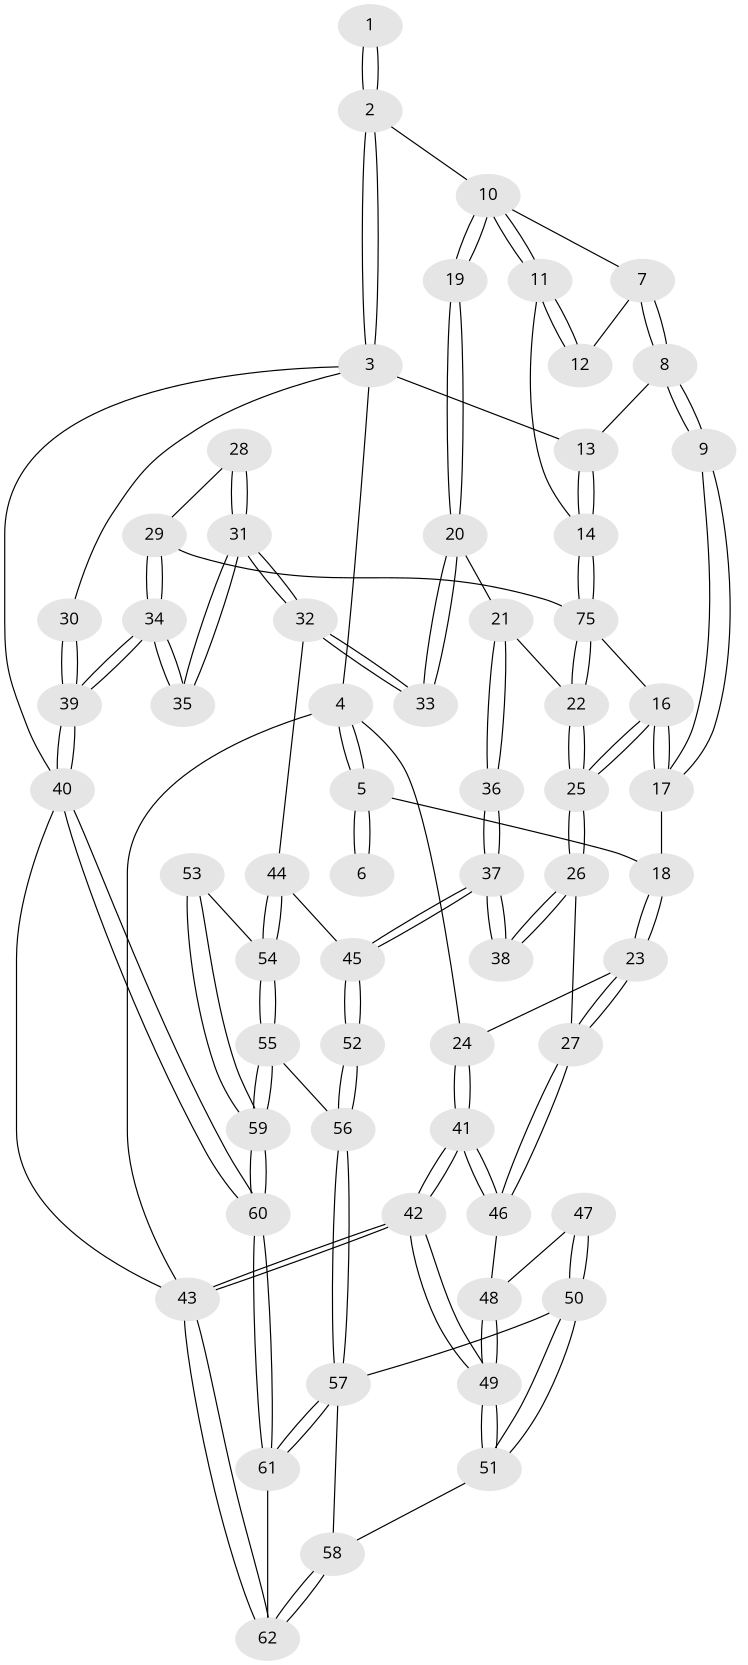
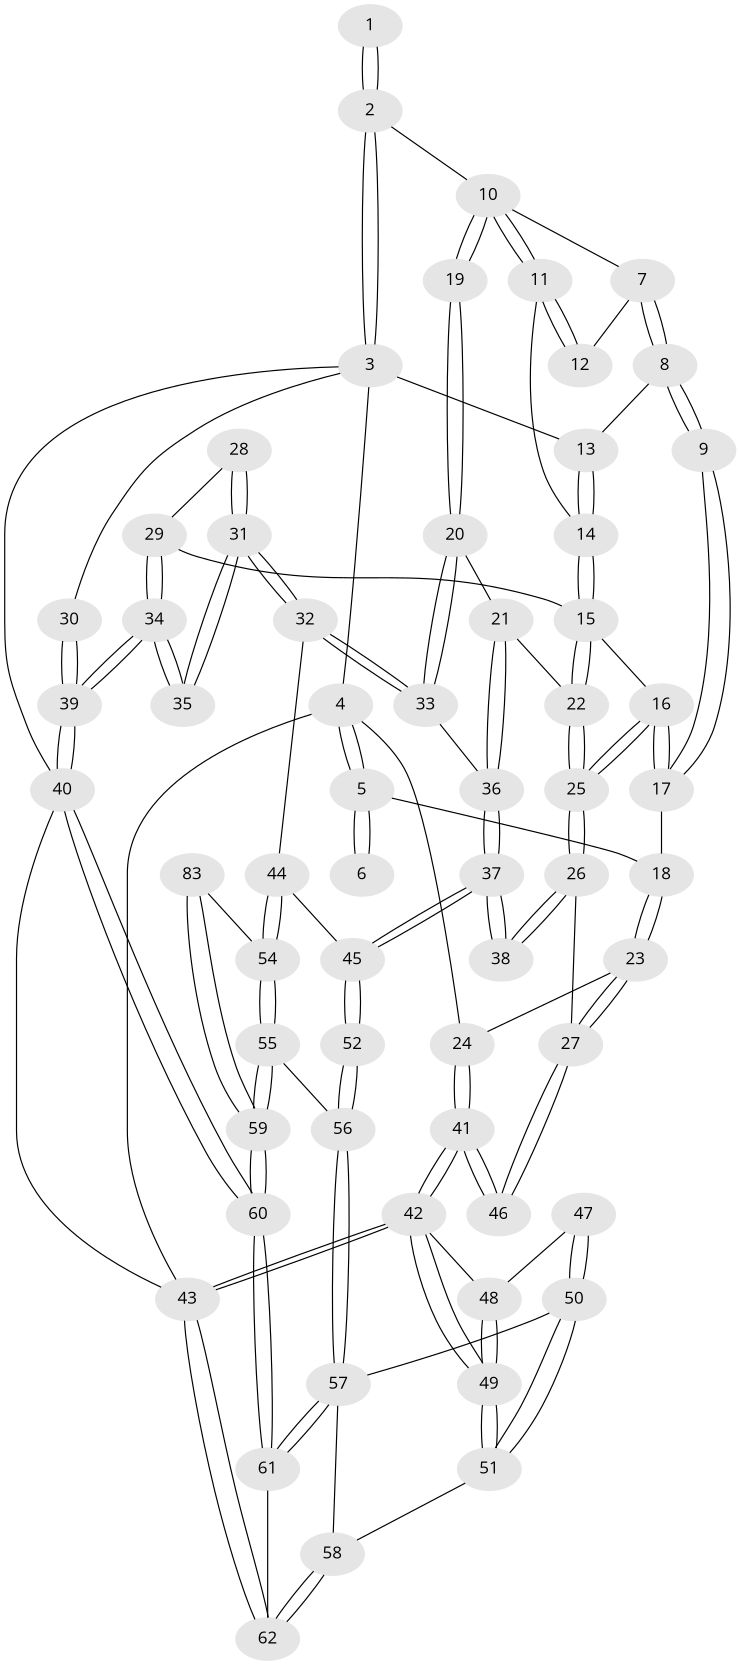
(586, 620) -> (586, 620)
none -> (459, 748)
(192, 875) -> (192, 875)
(494, 1257) -> (452, 1257)
